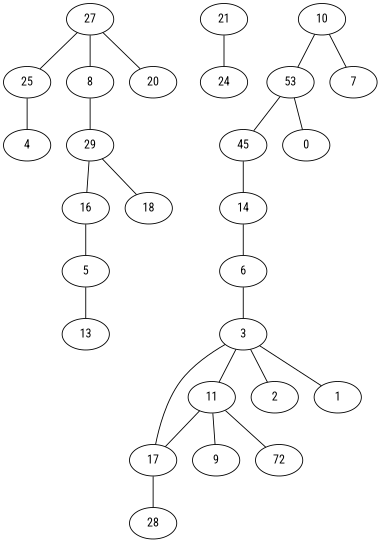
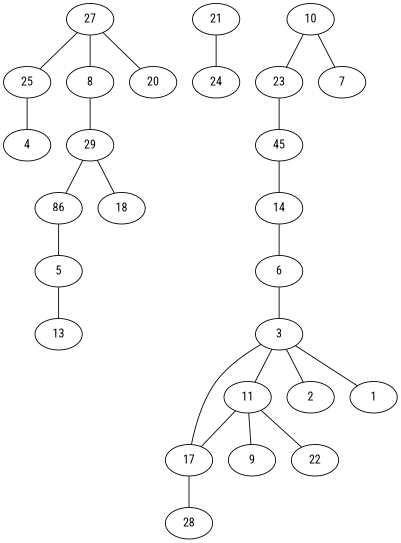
(290, 82) -> (279, 82)
(306, 145) -> none
(86, 208) -> (59, 208)
(279, 460) -> (315, 460)
